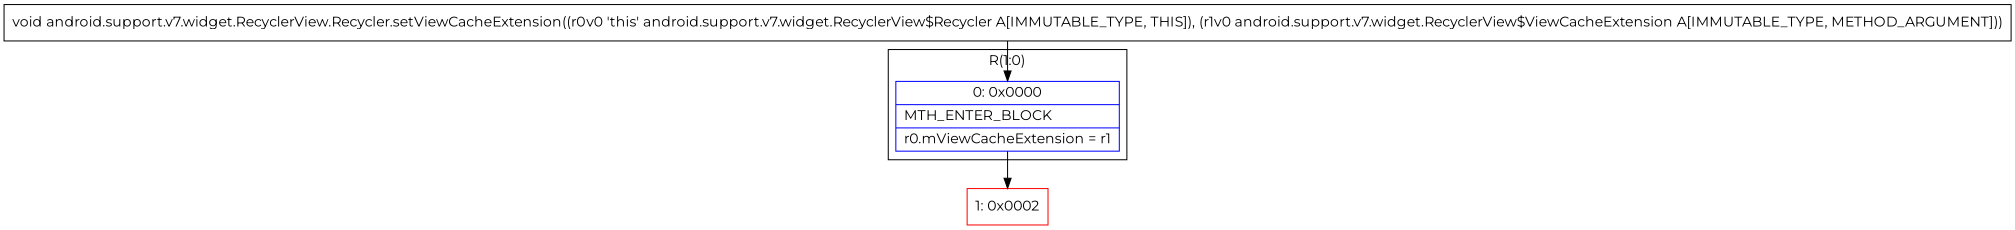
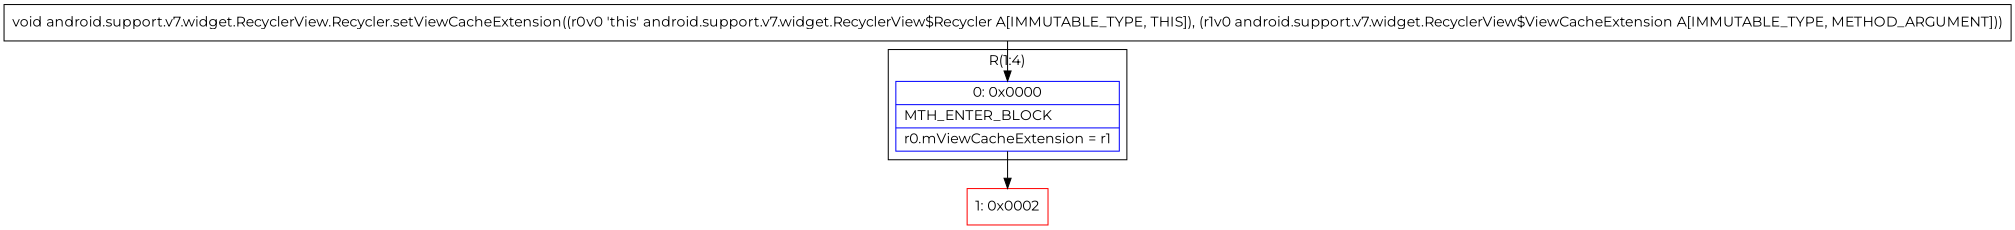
(1008, 61) -> (1008, 61)
